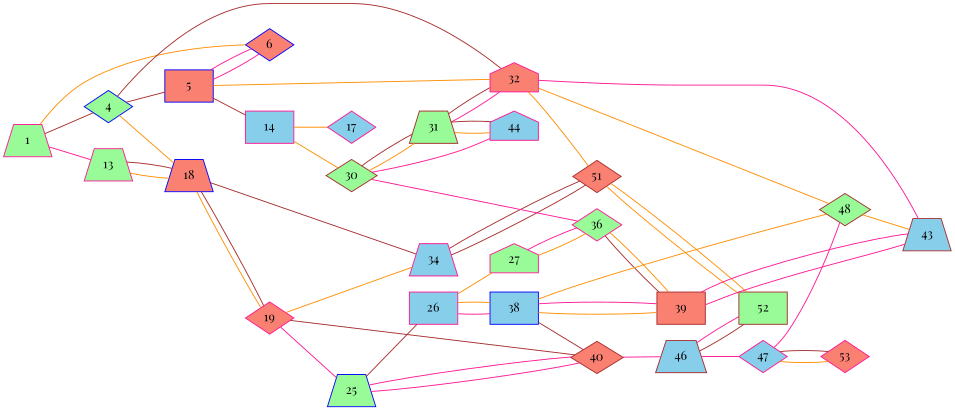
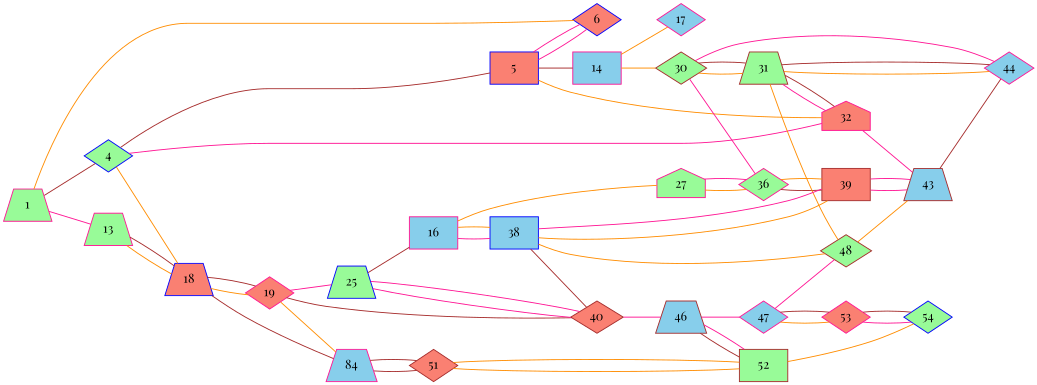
(302, 4) -> (476, 143)
none -> (970, 124)
(514, 127) -> (1009, 68)
(559, 128) -> none
(684, 146) -> (800, 164)
(434, 260) -> (352, 366)
(434, 308) -> (434, 233)
none -> (928, 317)
